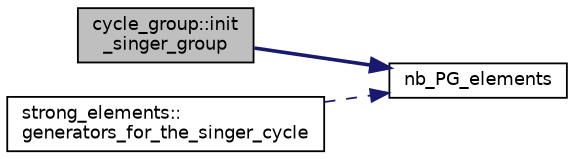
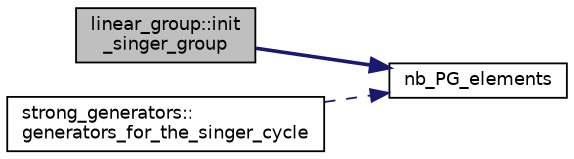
(166, 35) -> (166, 35)
(166, 124) -> (166, 124)
